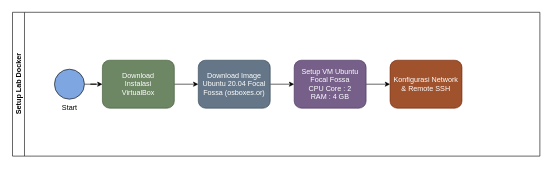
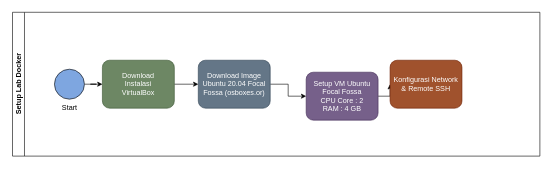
(330, 84) -> (342, 96)
